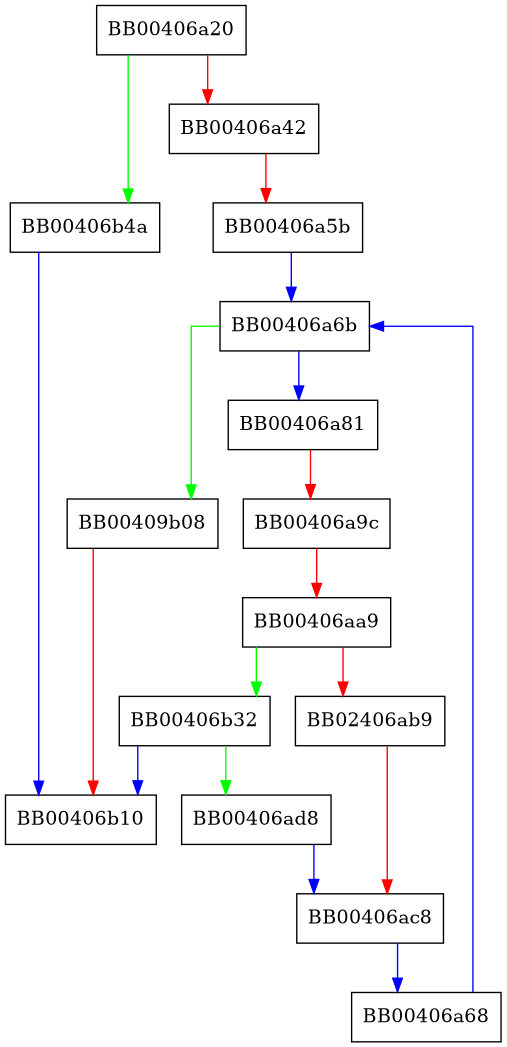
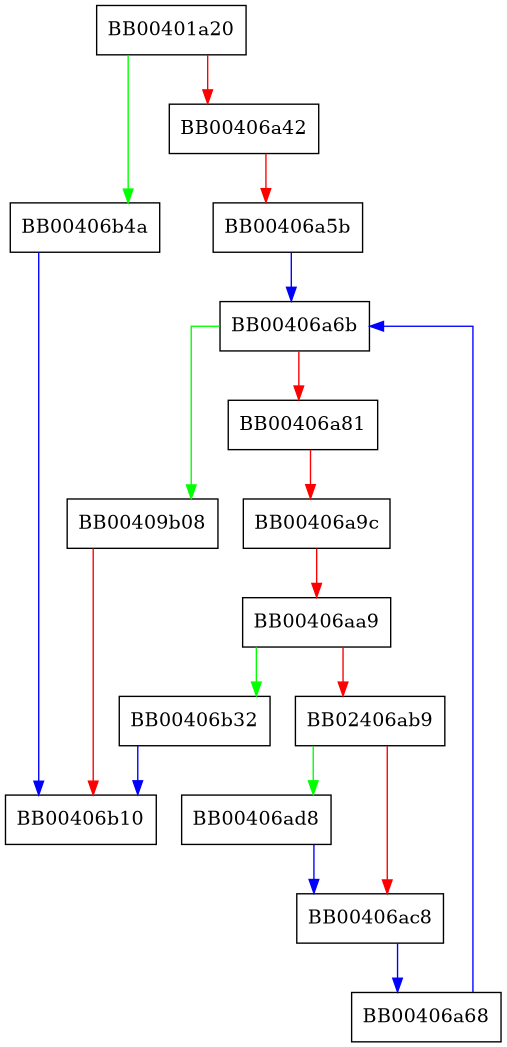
(171, 30) -> (171, 30)
(299, 369) -> (299, 369)
(226, 763) -> (313, 763)
